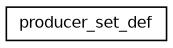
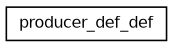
(86, 24) -> (86, 24)
